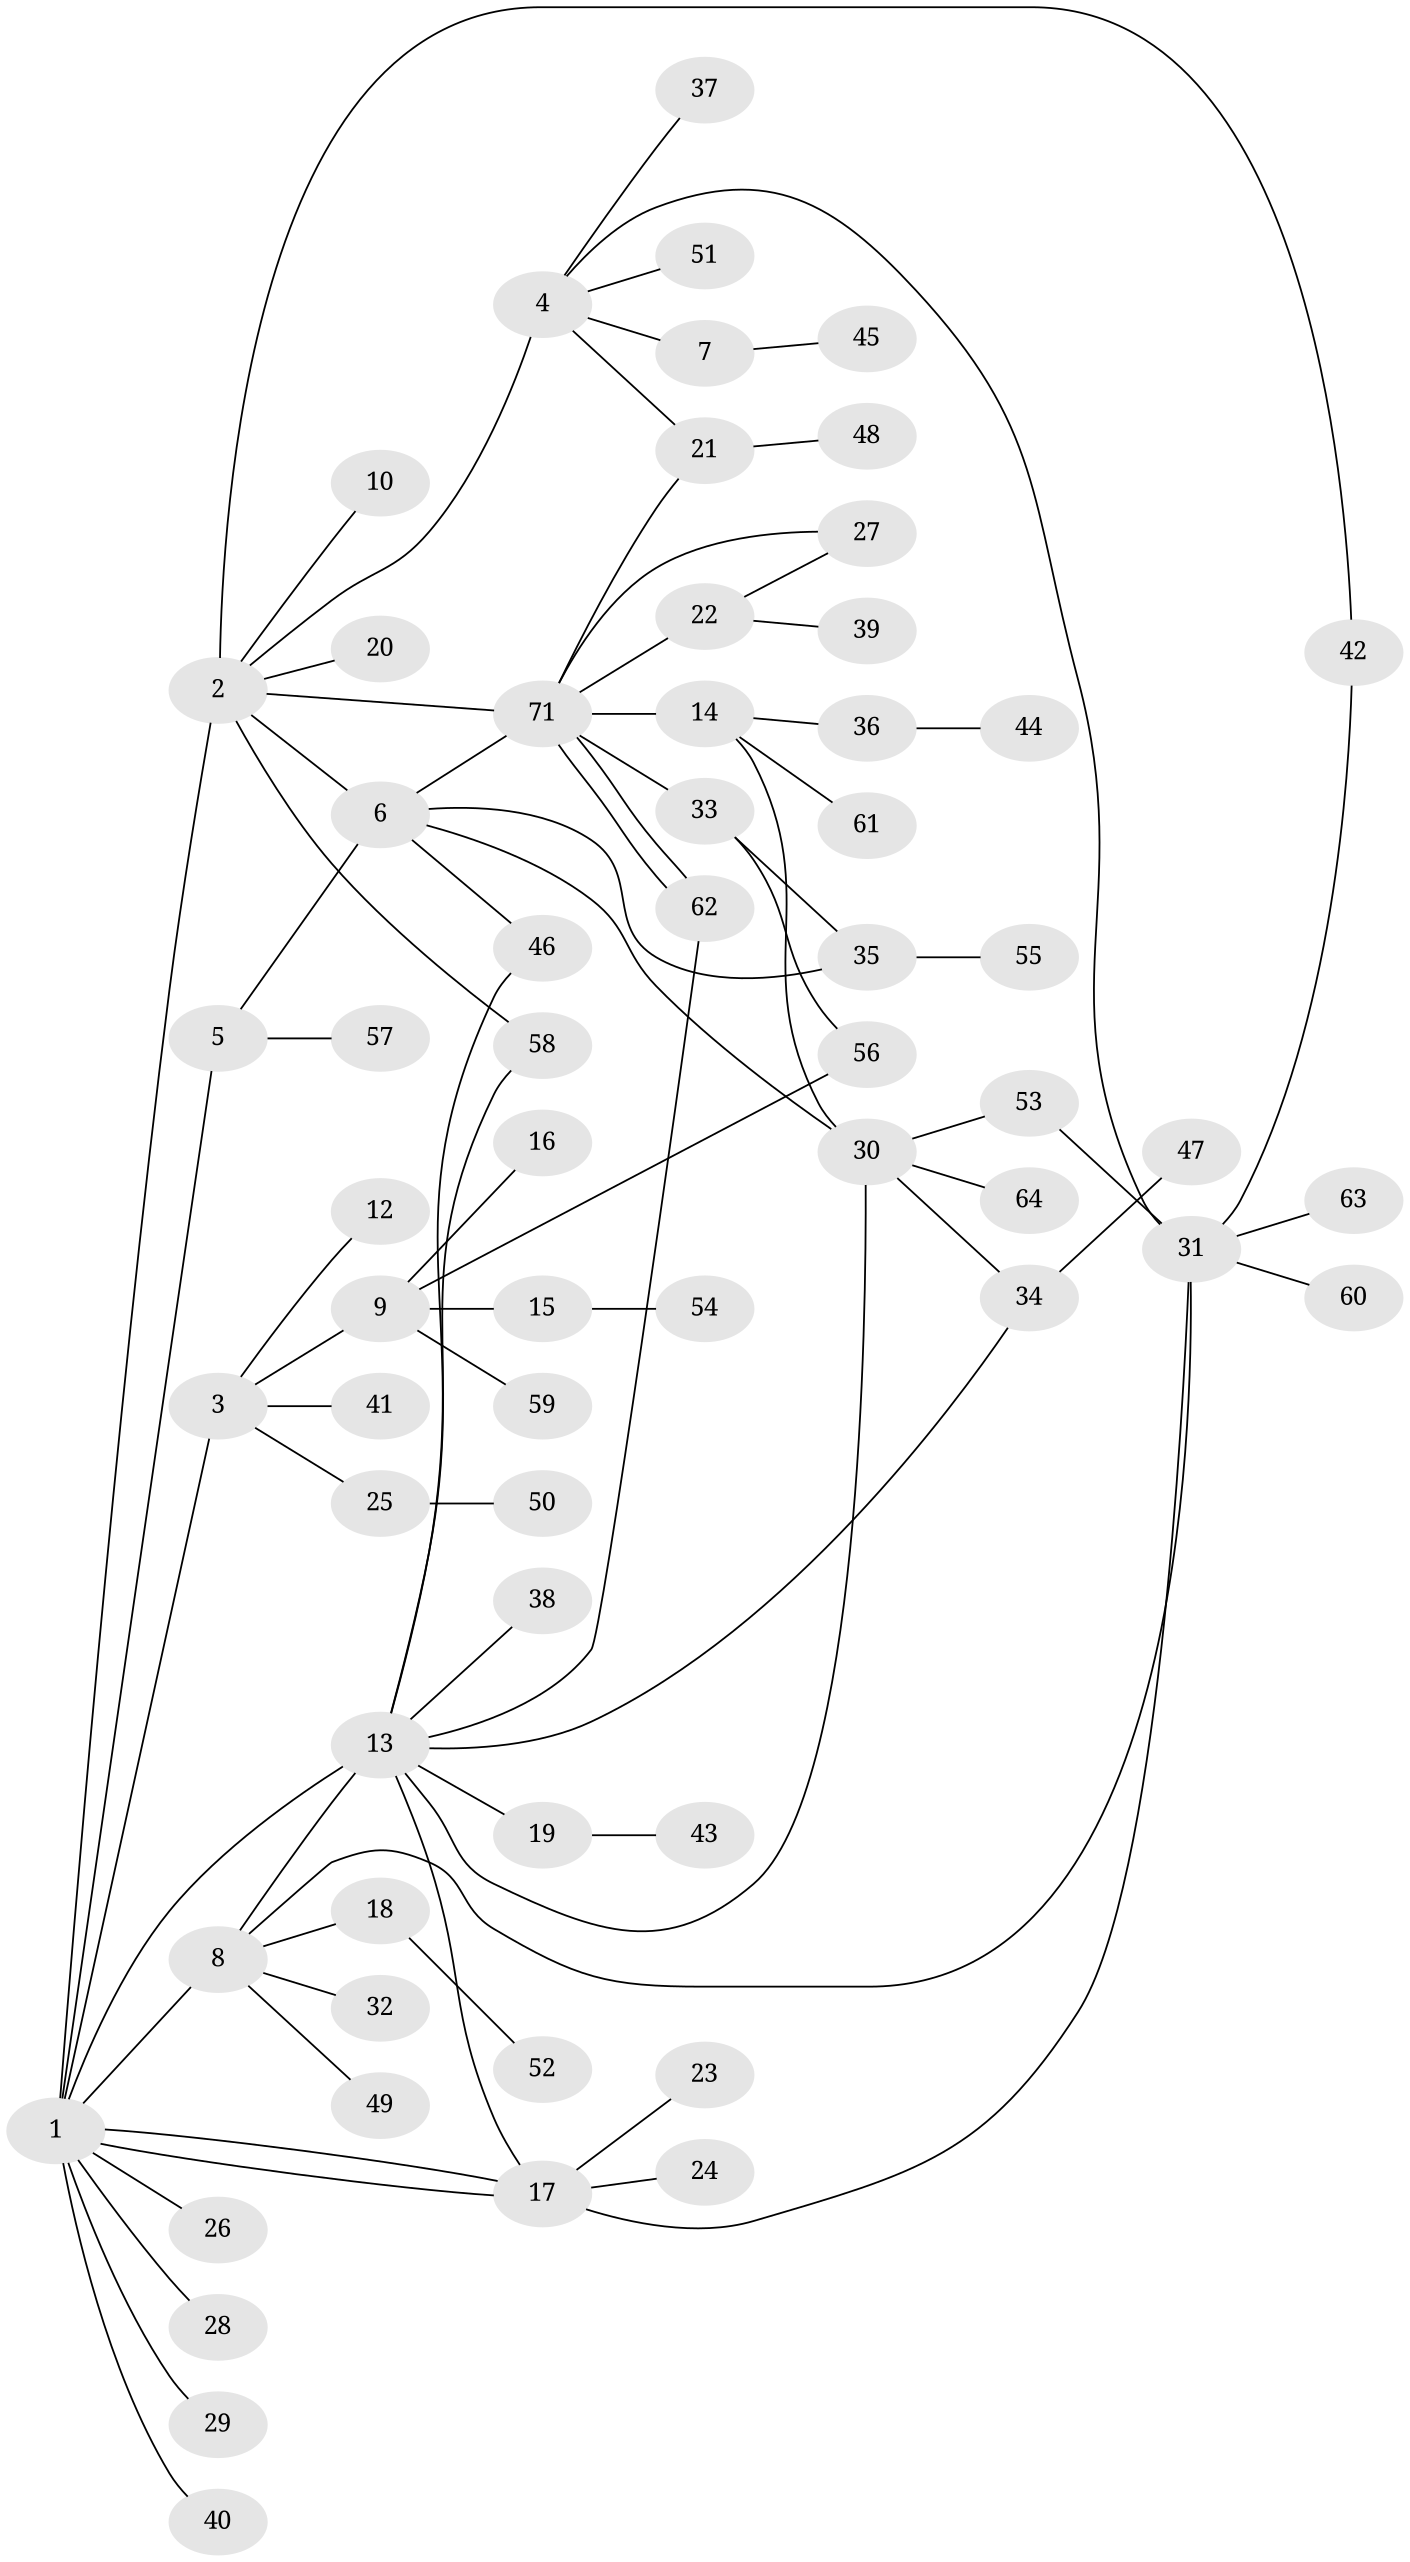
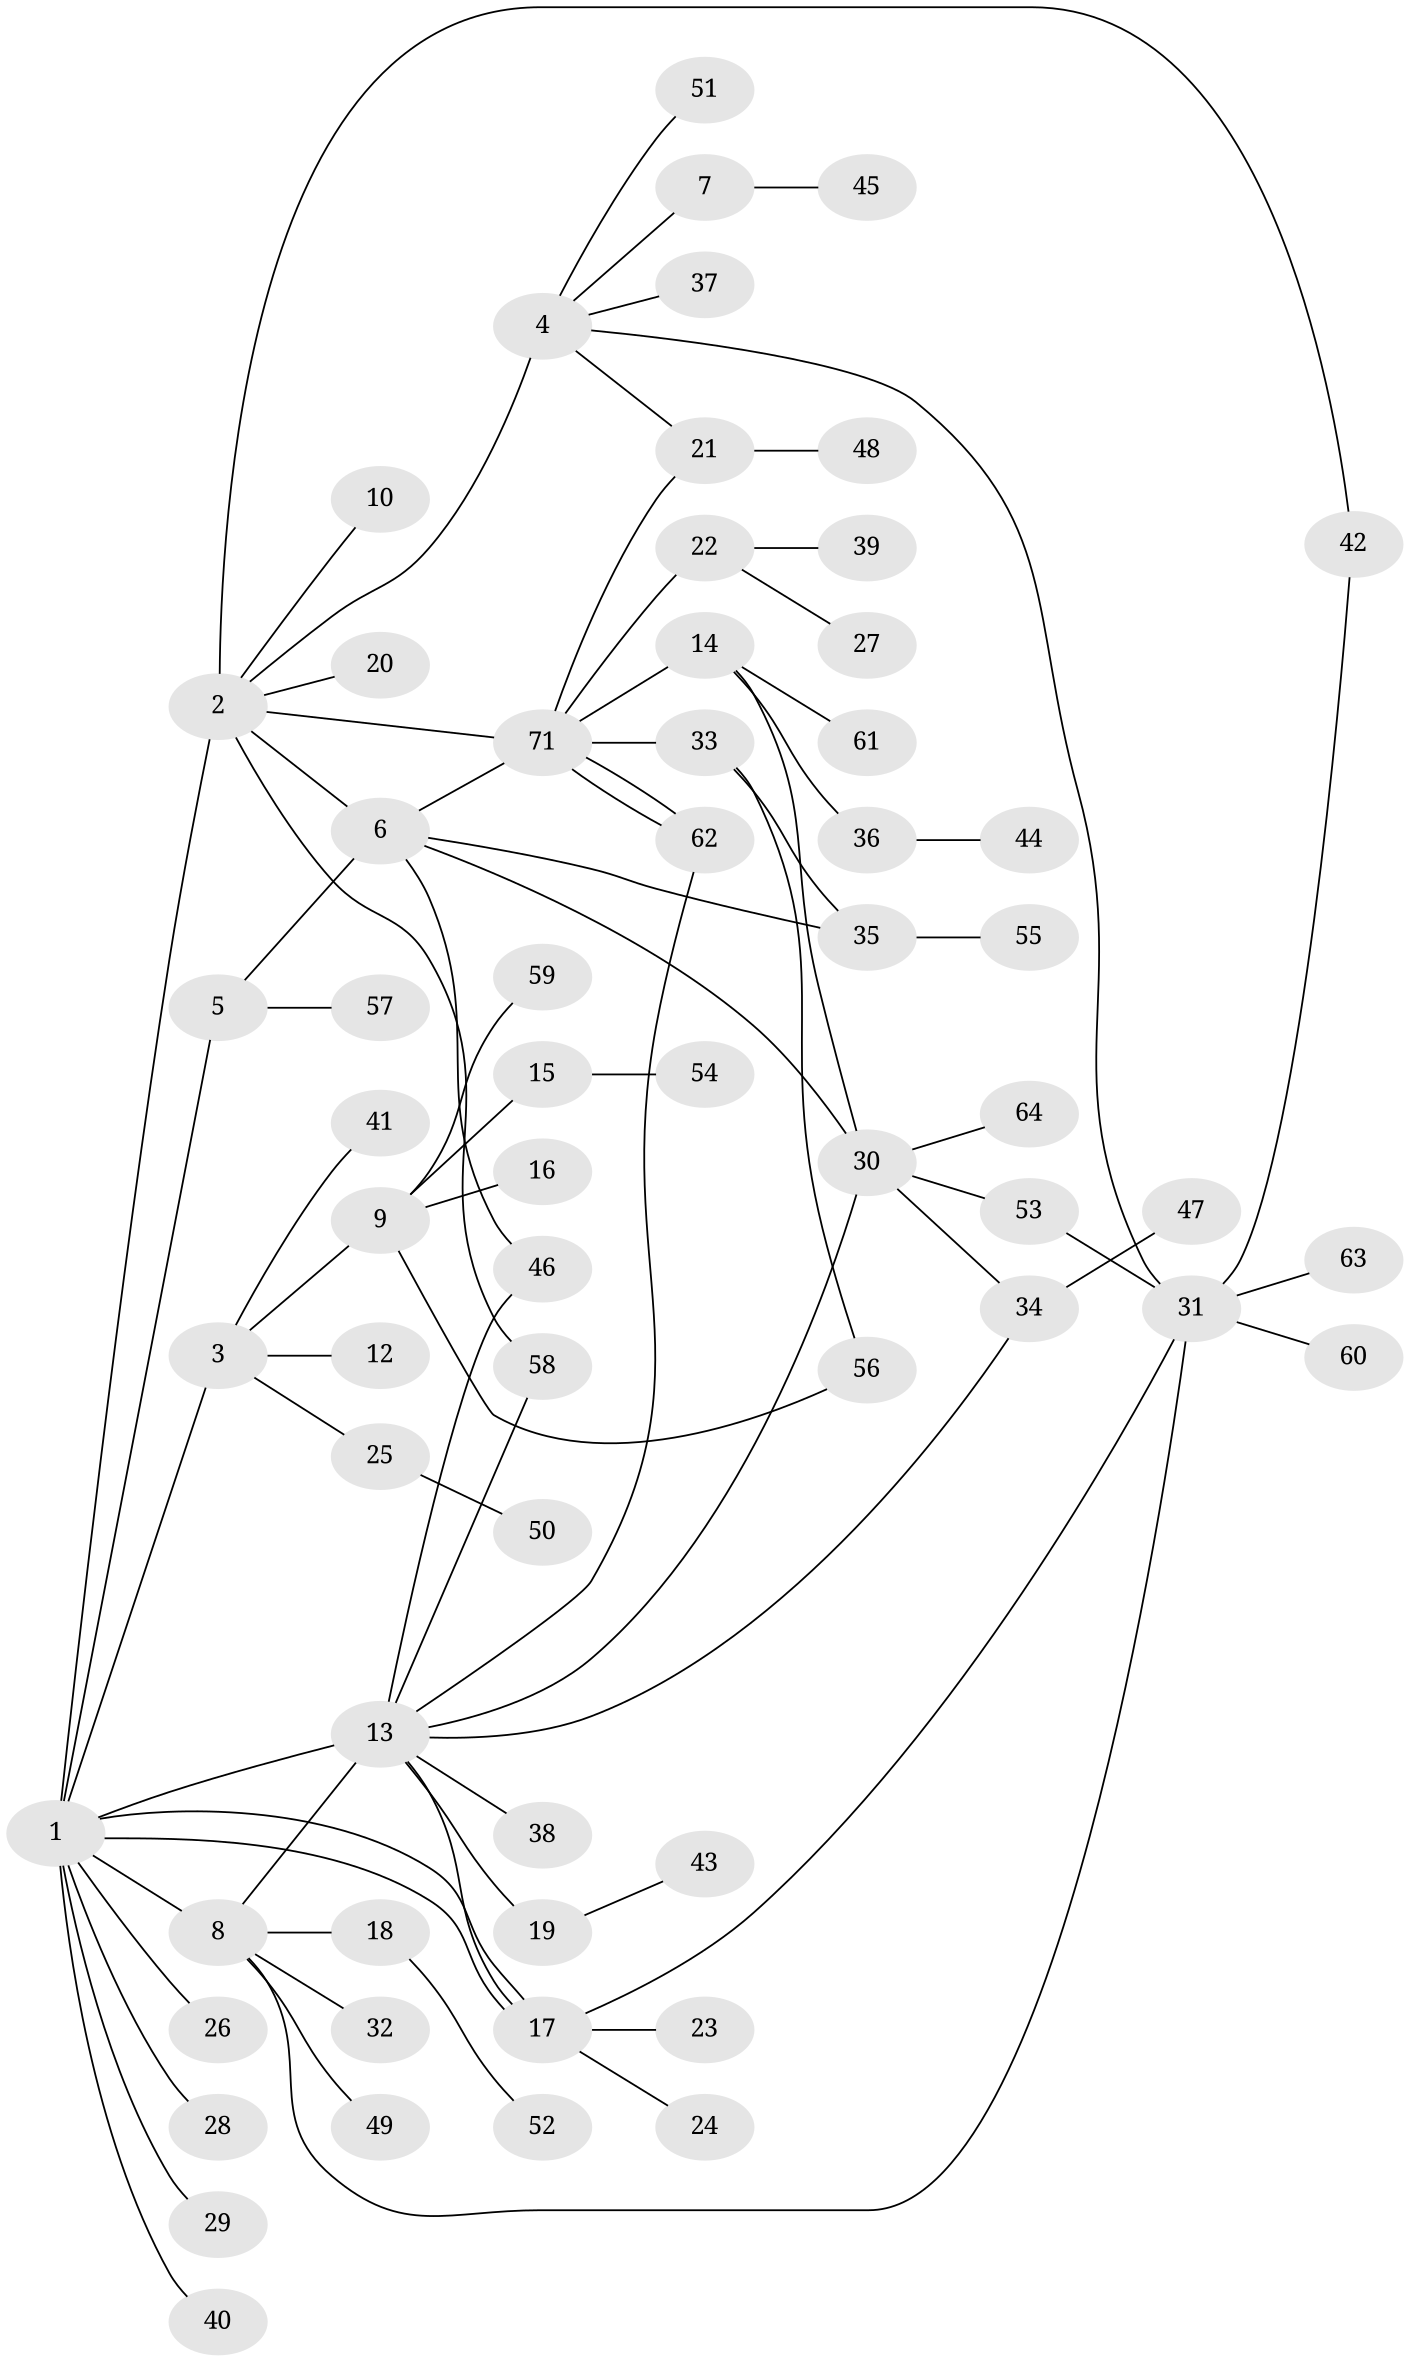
(663, 564) -> none
